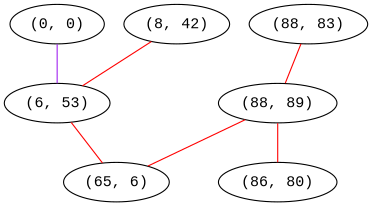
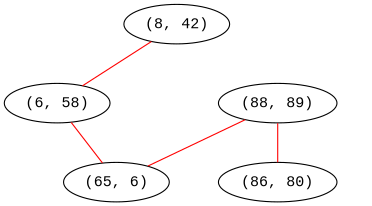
(57, 24) -> none
(308, 24) -> none
(57, 103) -> (57, 103)
